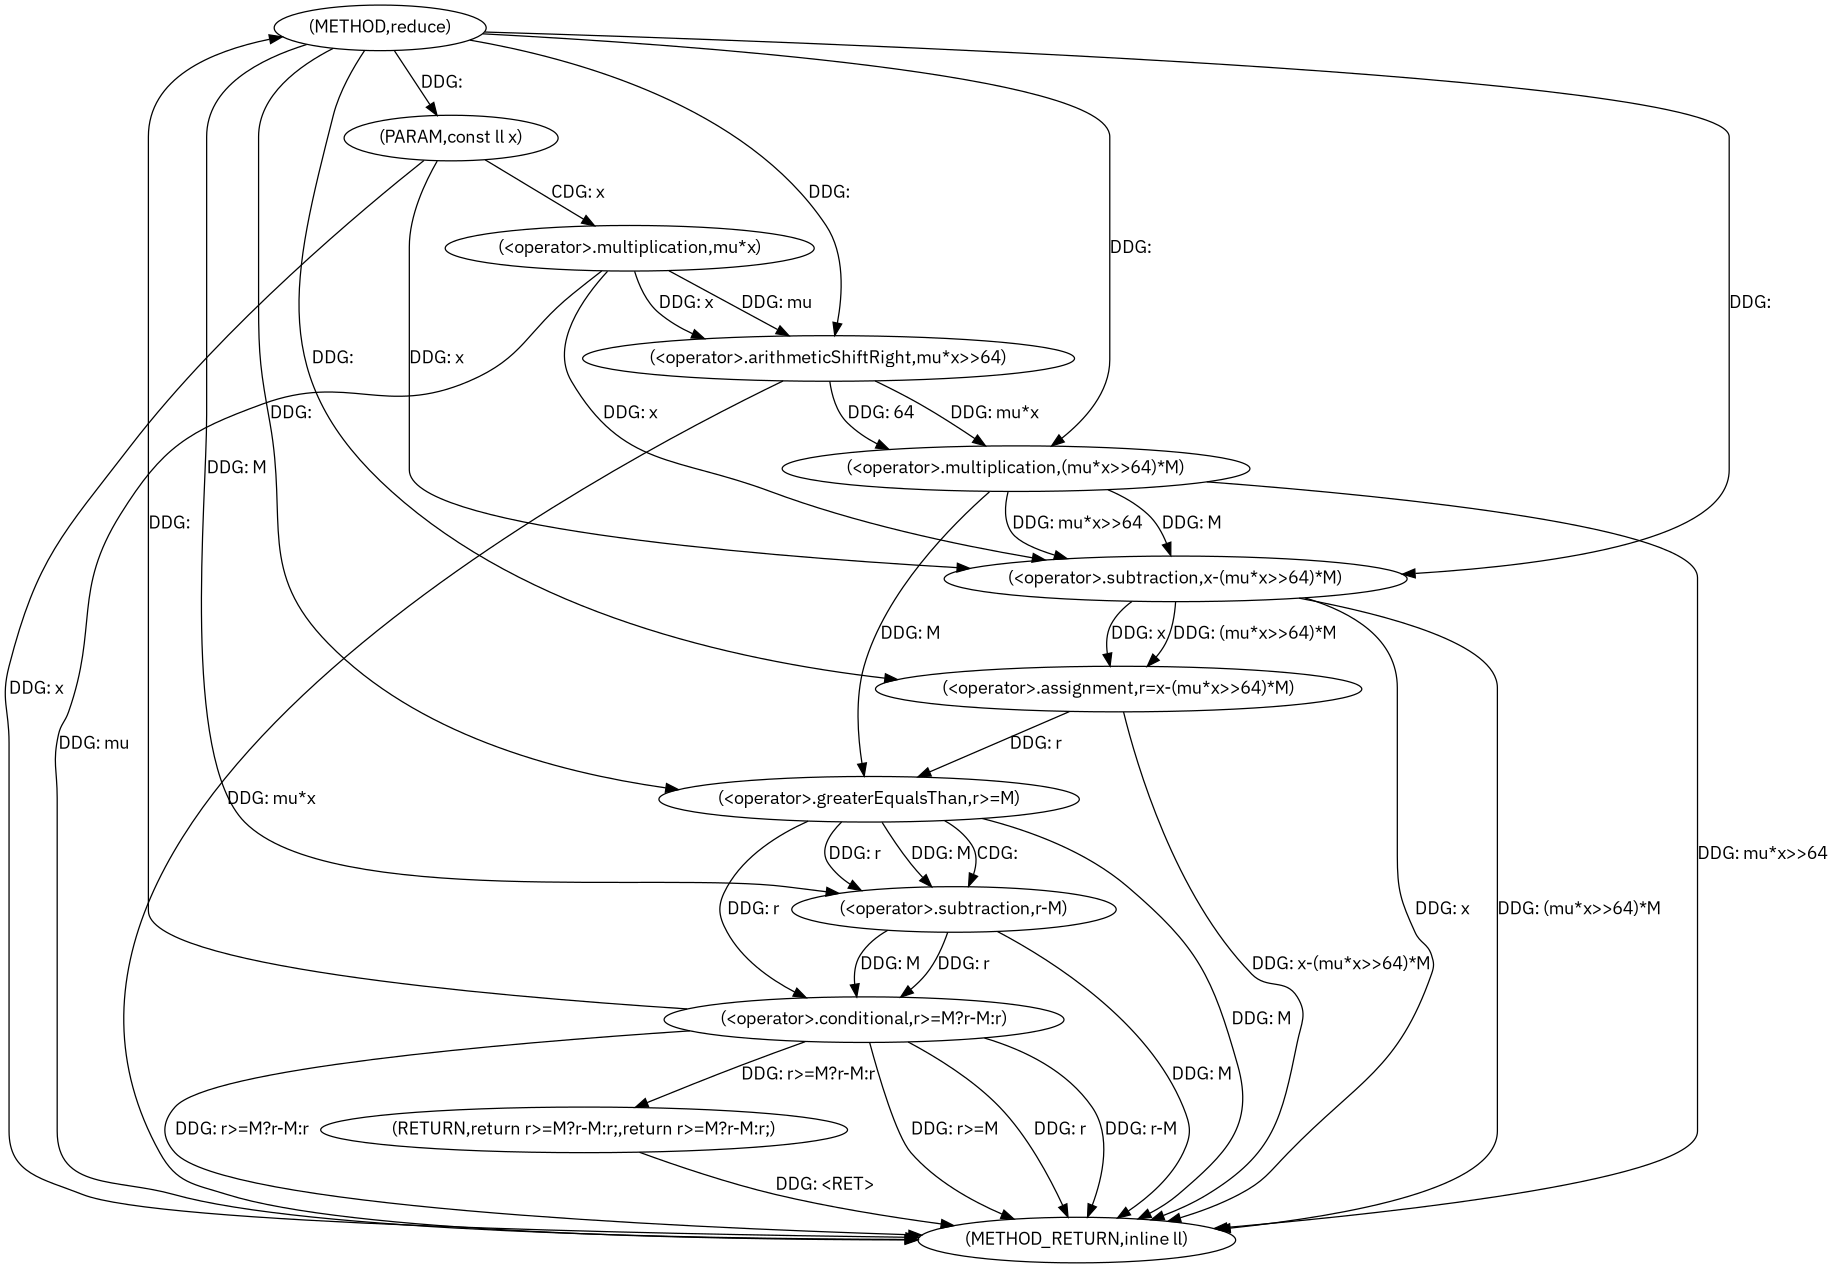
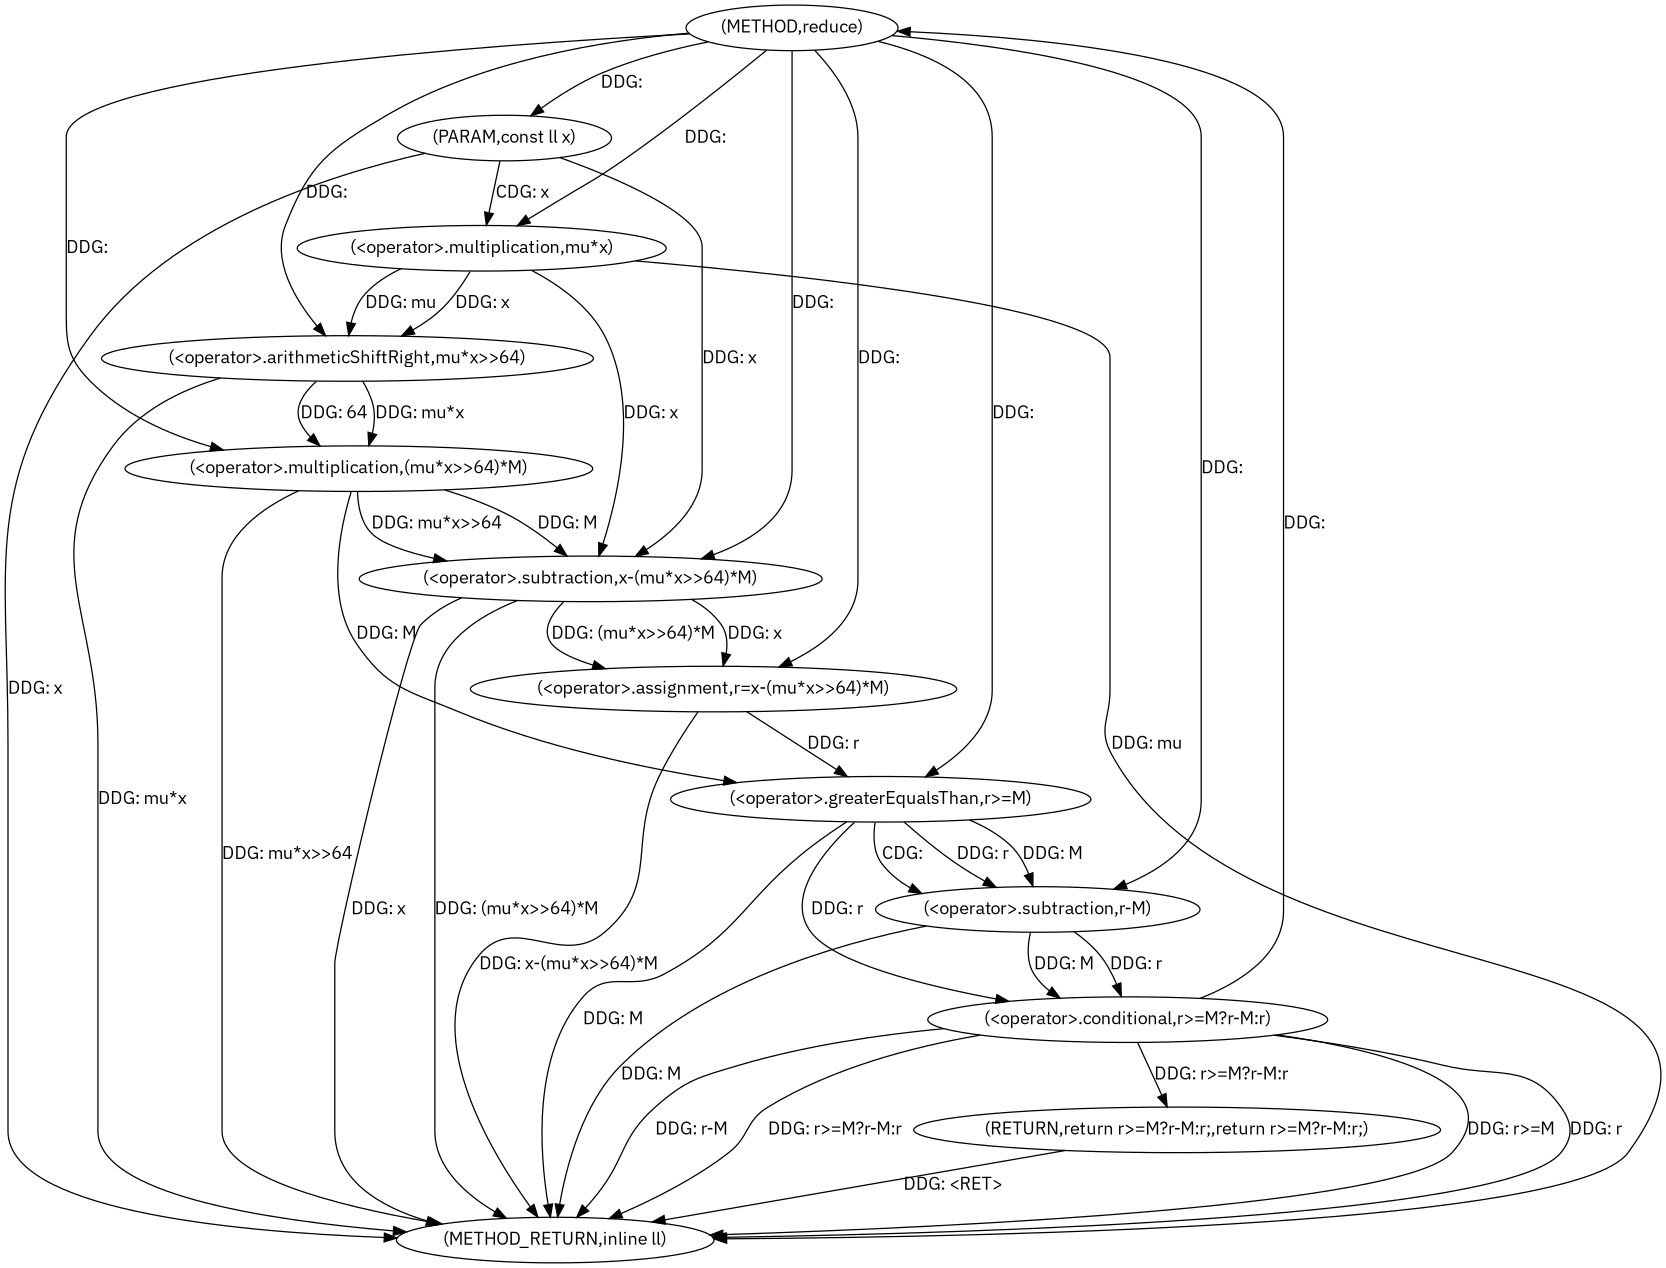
none -> (651, 140)
(237, 469) -> (1225, 469)
